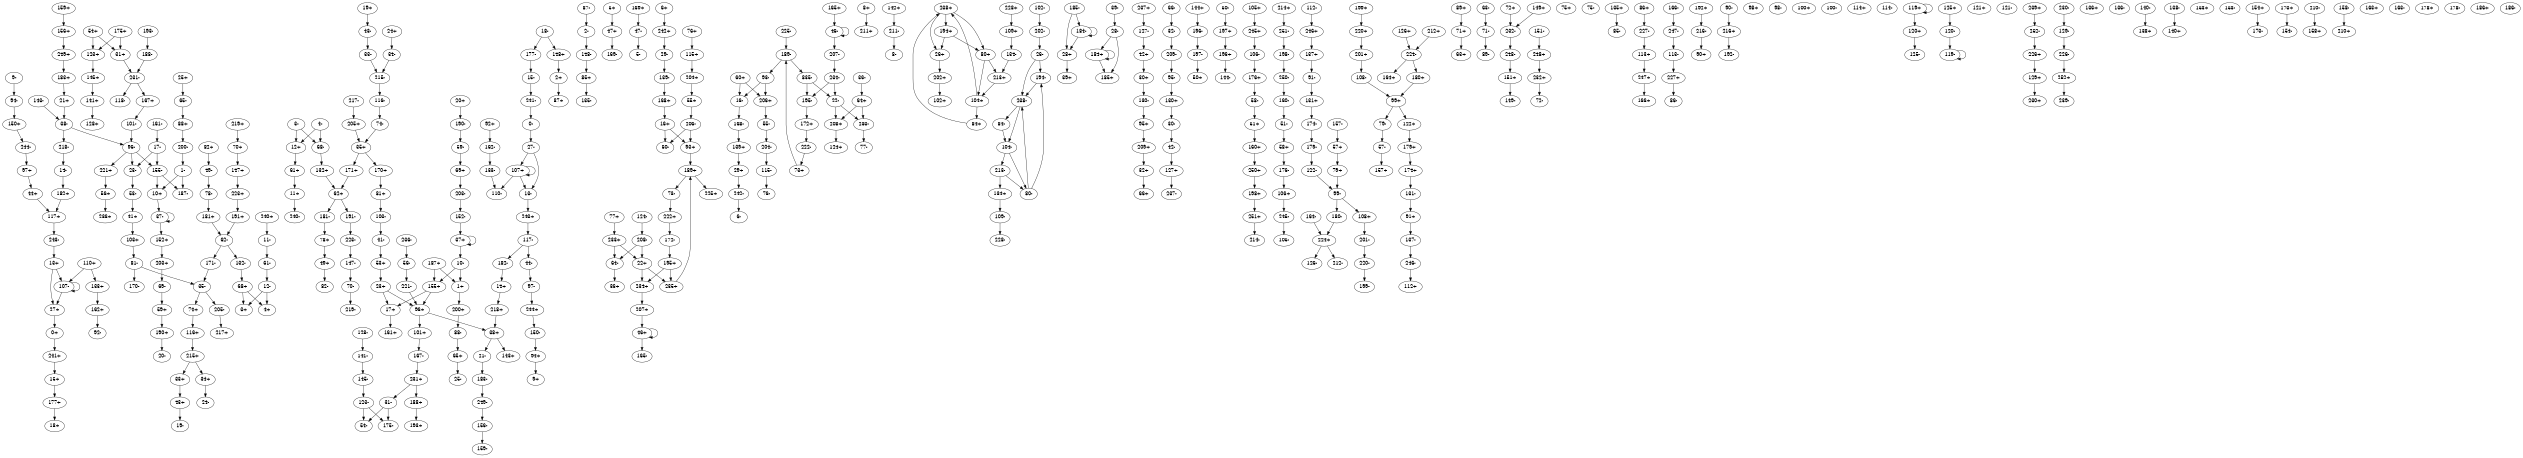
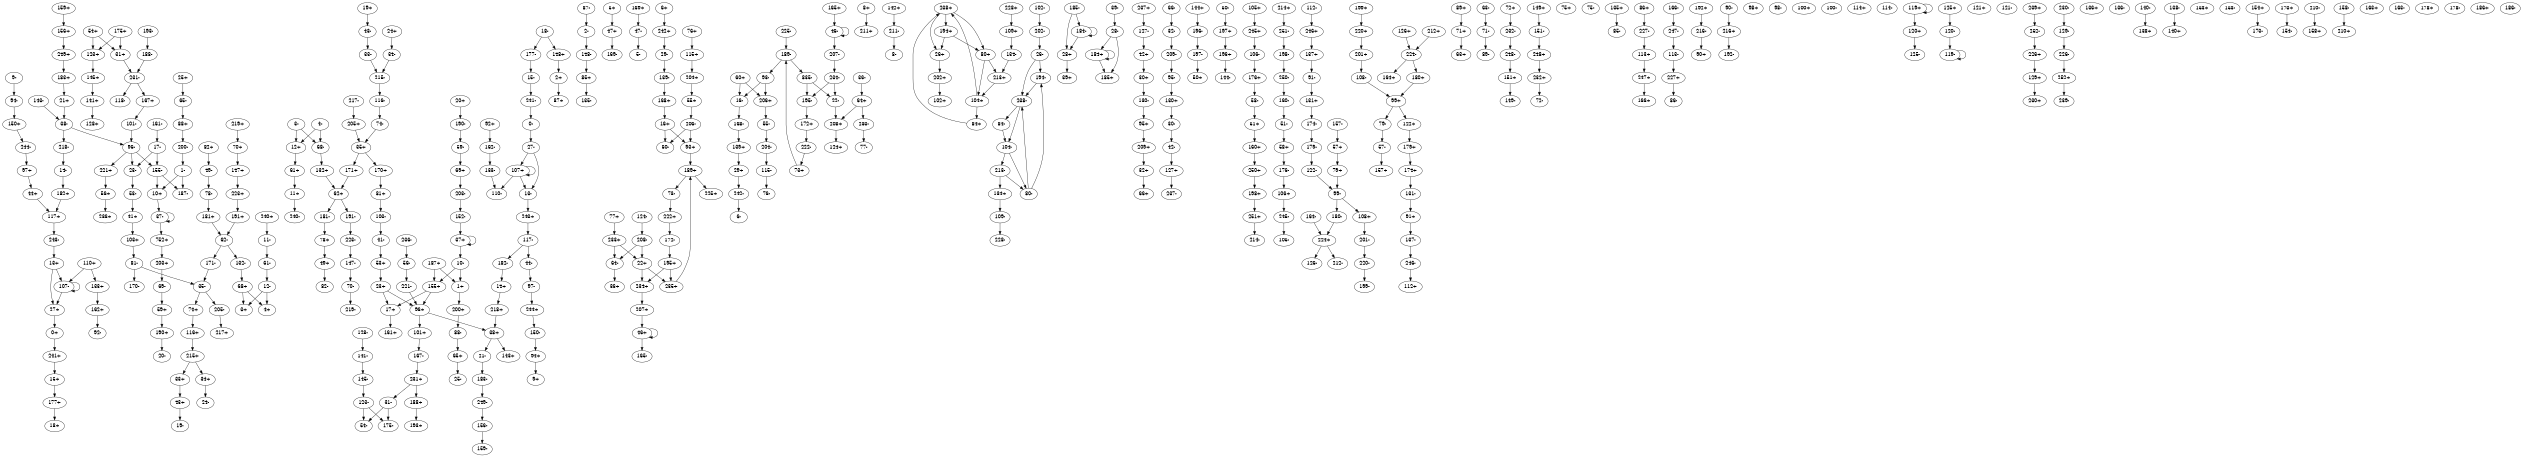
(1526, 19) -> (1539, 18)
(847, 111) -> none
(162, 240) -> (162, 240)
